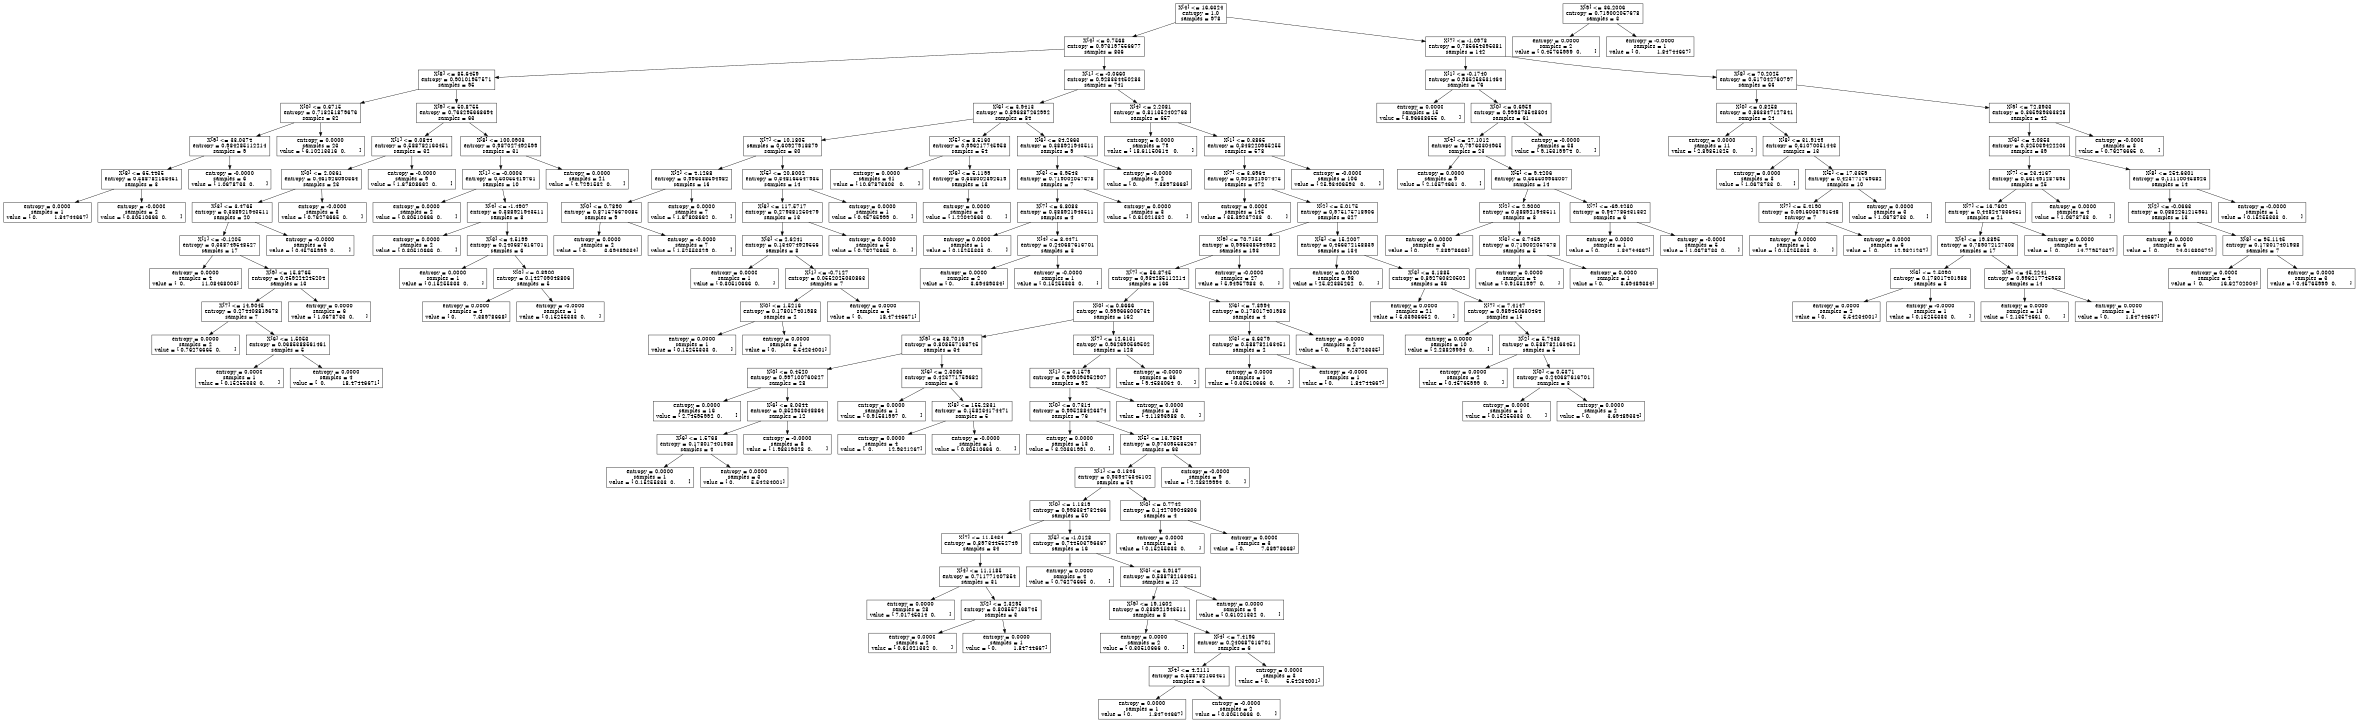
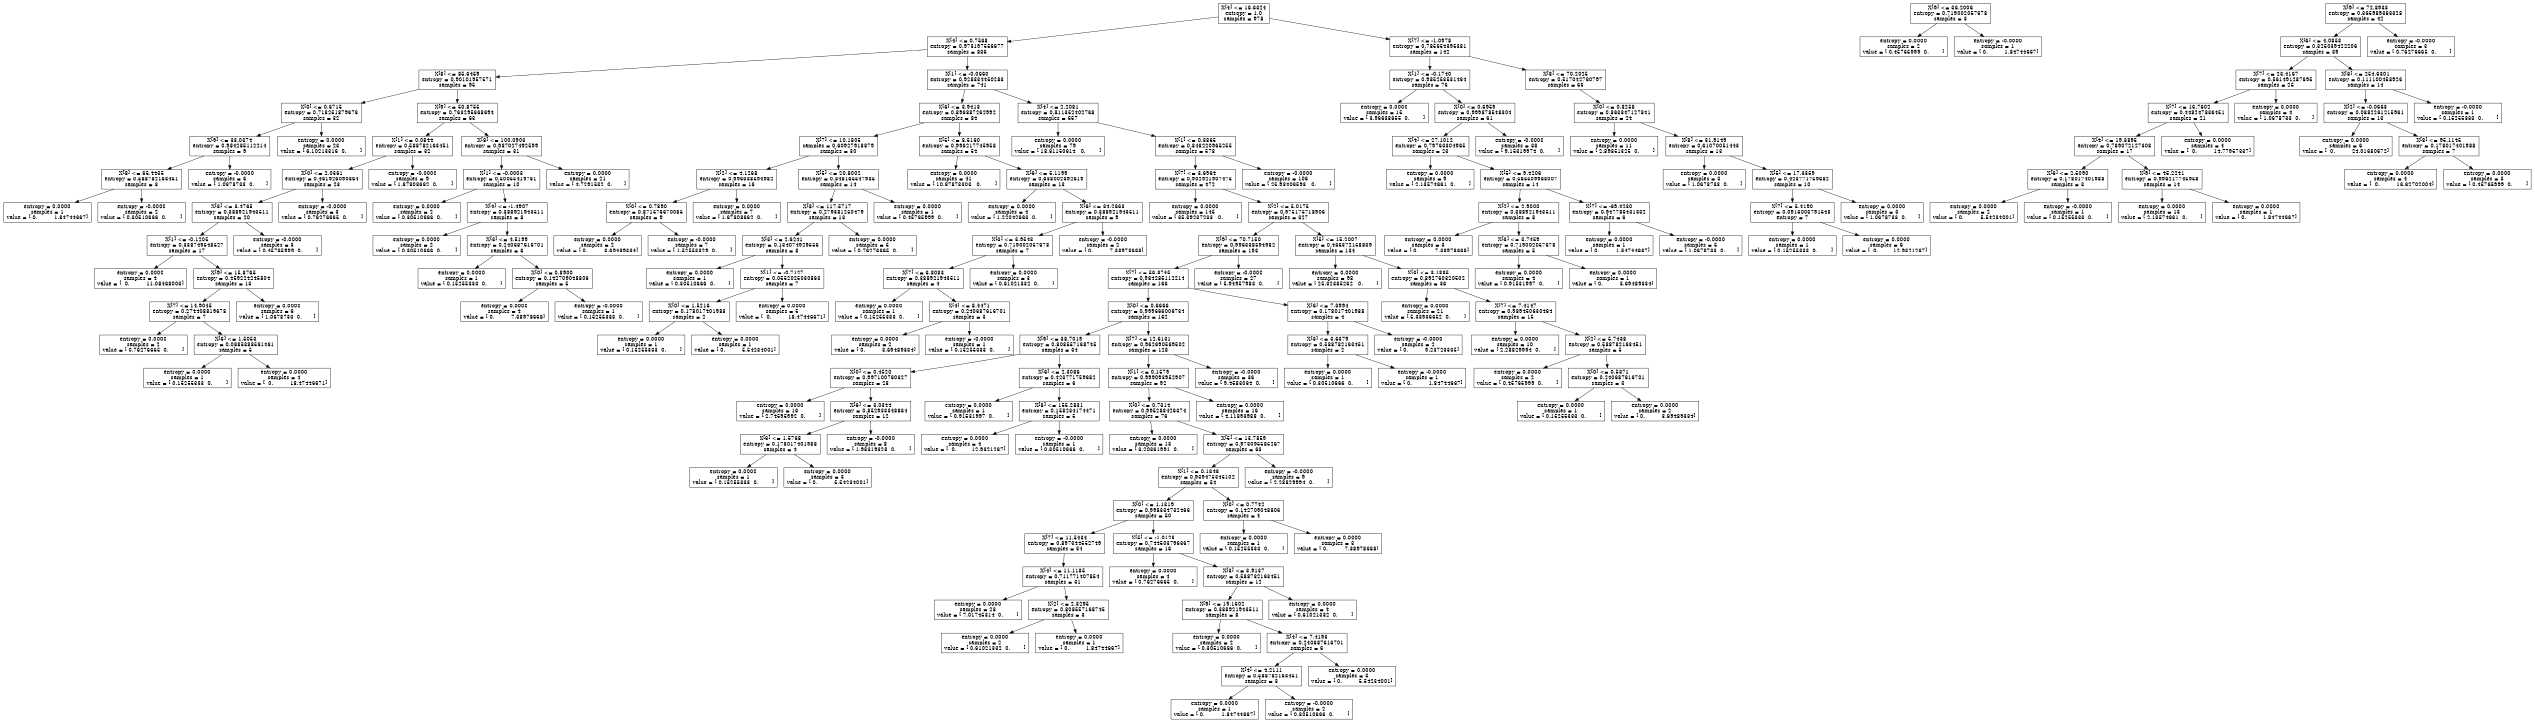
(1891, 96) -> none
(1034, 128) -> (1073, 195)
(289, 279) -> (234, 279)
